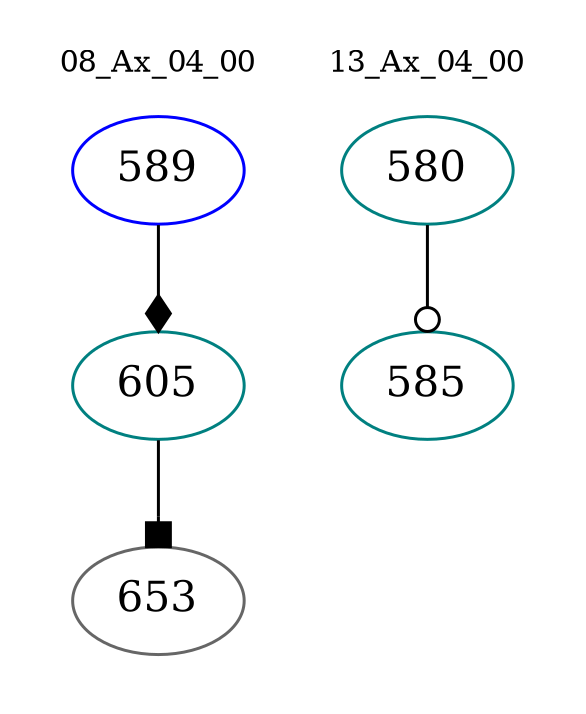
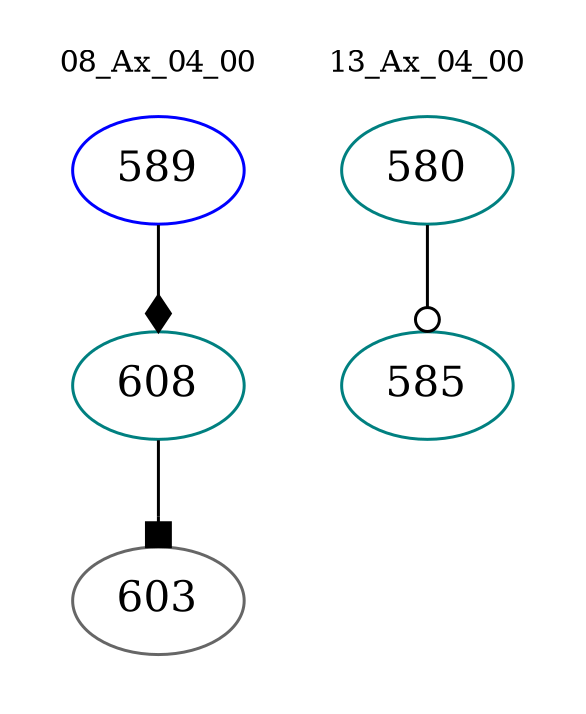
(158, 386) -> (158, 386)
(158, 601) -> (158, 601)
